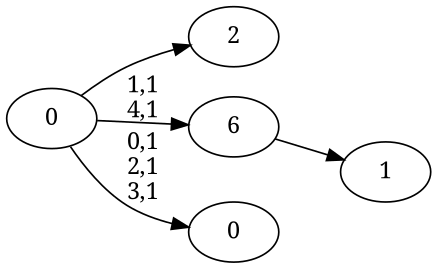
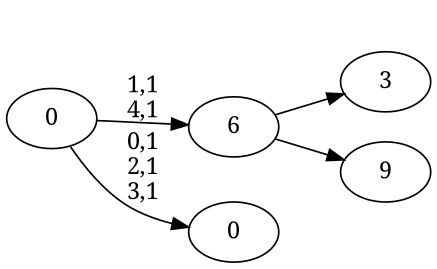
(234, 37) -> none
none -> (386, 82)
(386, 172) -> (386, 172)
